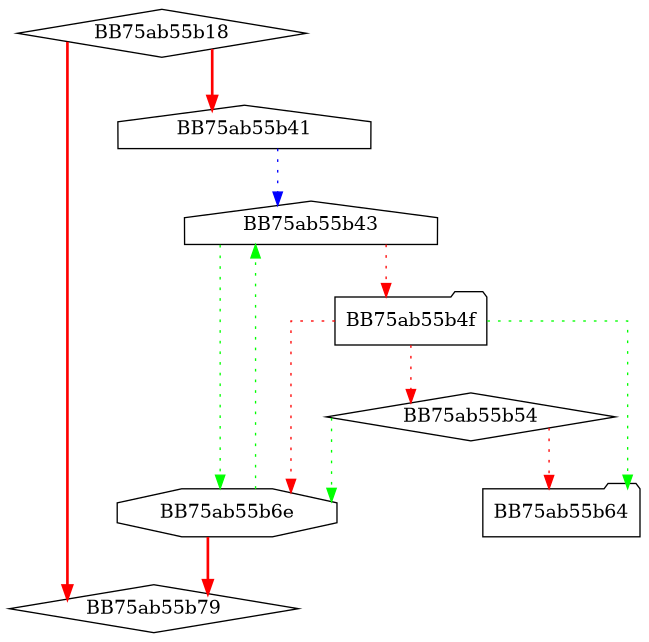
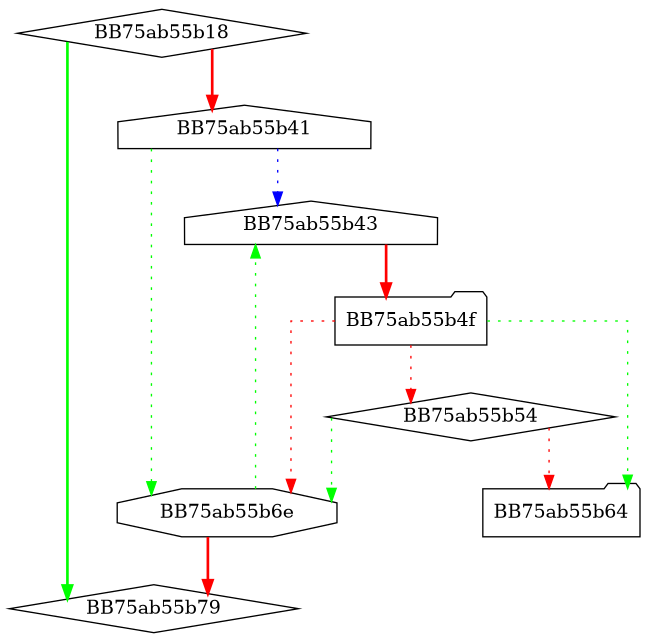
(386, 264) -> (386, 264)
(67, 314) -> (67, 314)
(220, 360) -> (151, 315)
